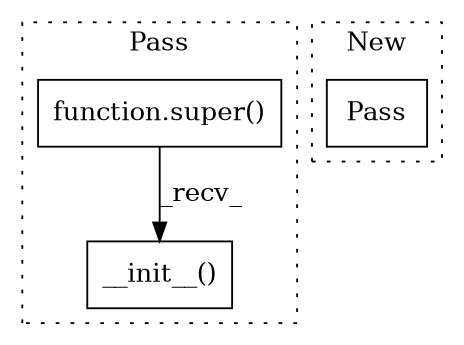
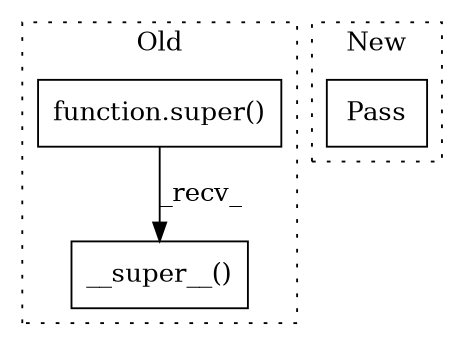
(160, 44) -> (160, 44)
(160, 275) -> (160, 275)
